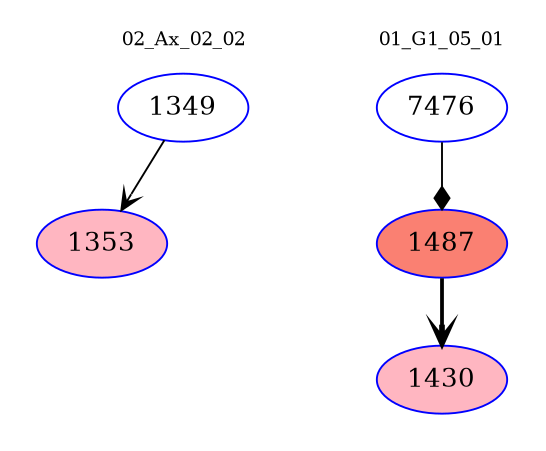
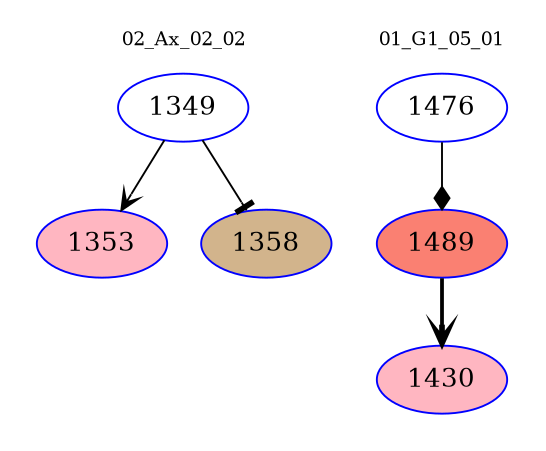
(442, 108) -> (442, 108)
none -> (266, 244)
(442, 244) -> (442, 244)
